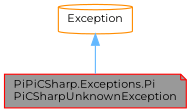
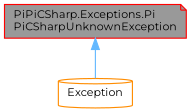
(95, 60) -> (95, 64)
